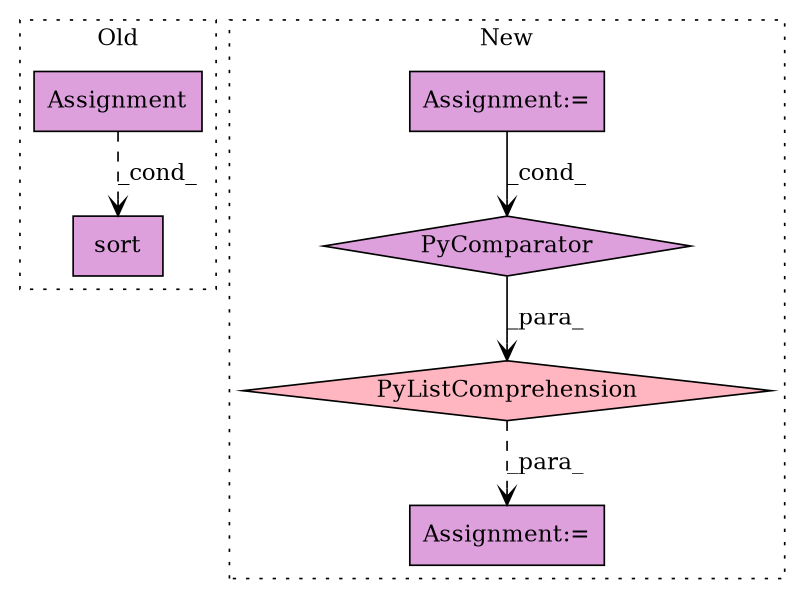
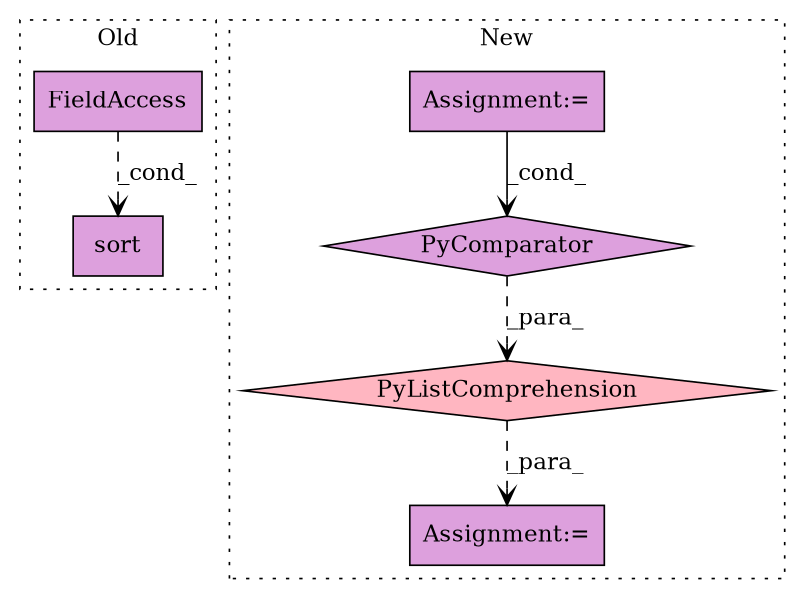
(118, 101) -> (118, 101)
(507, 310) -> (507, 310)
